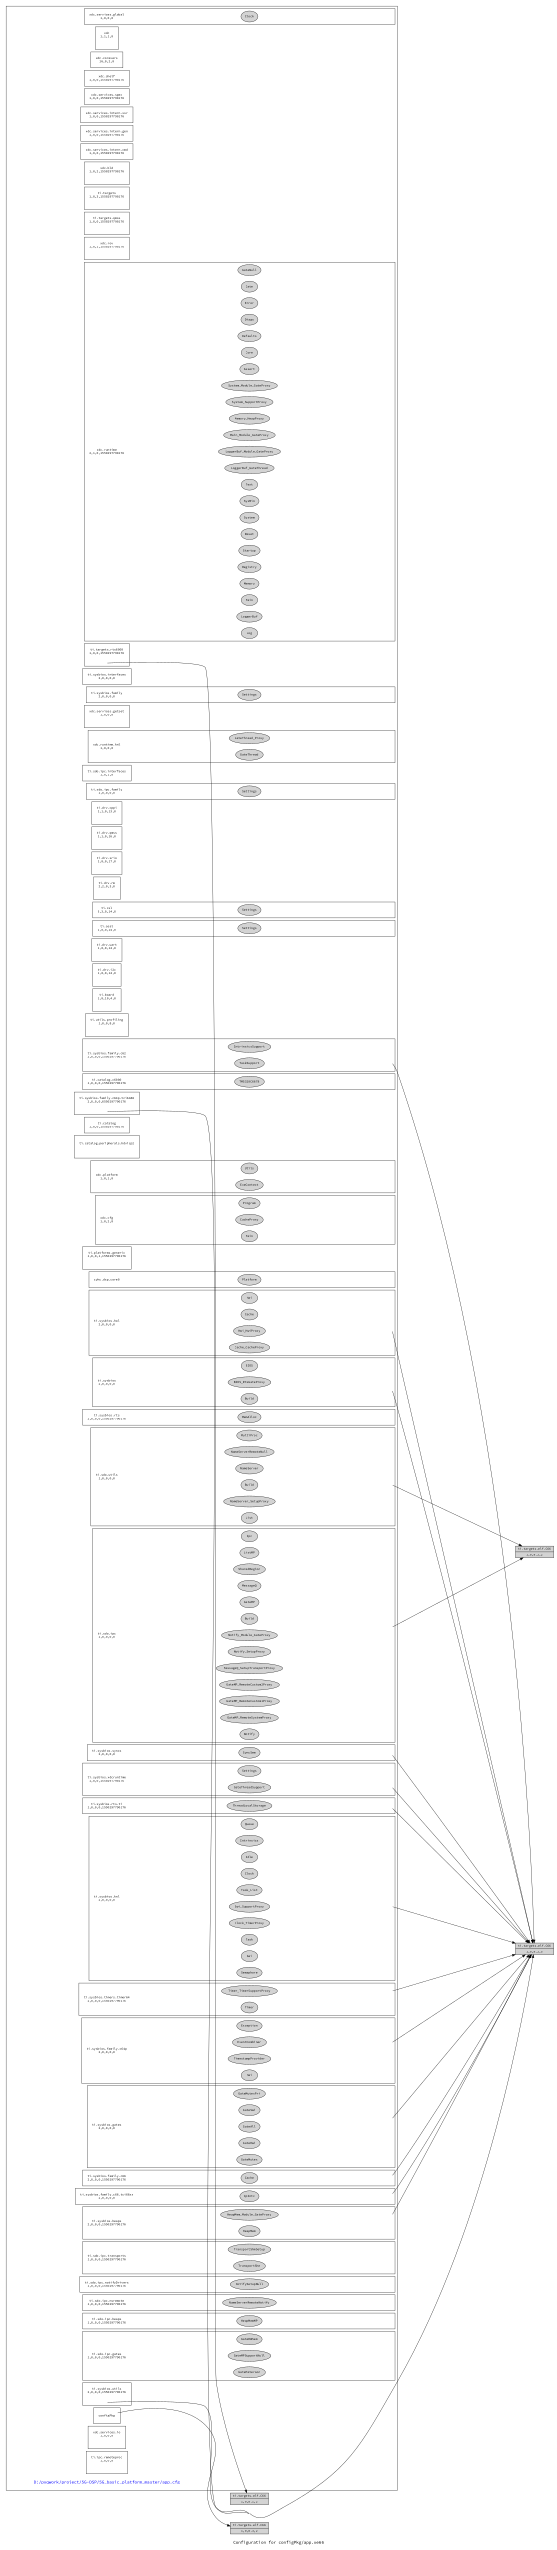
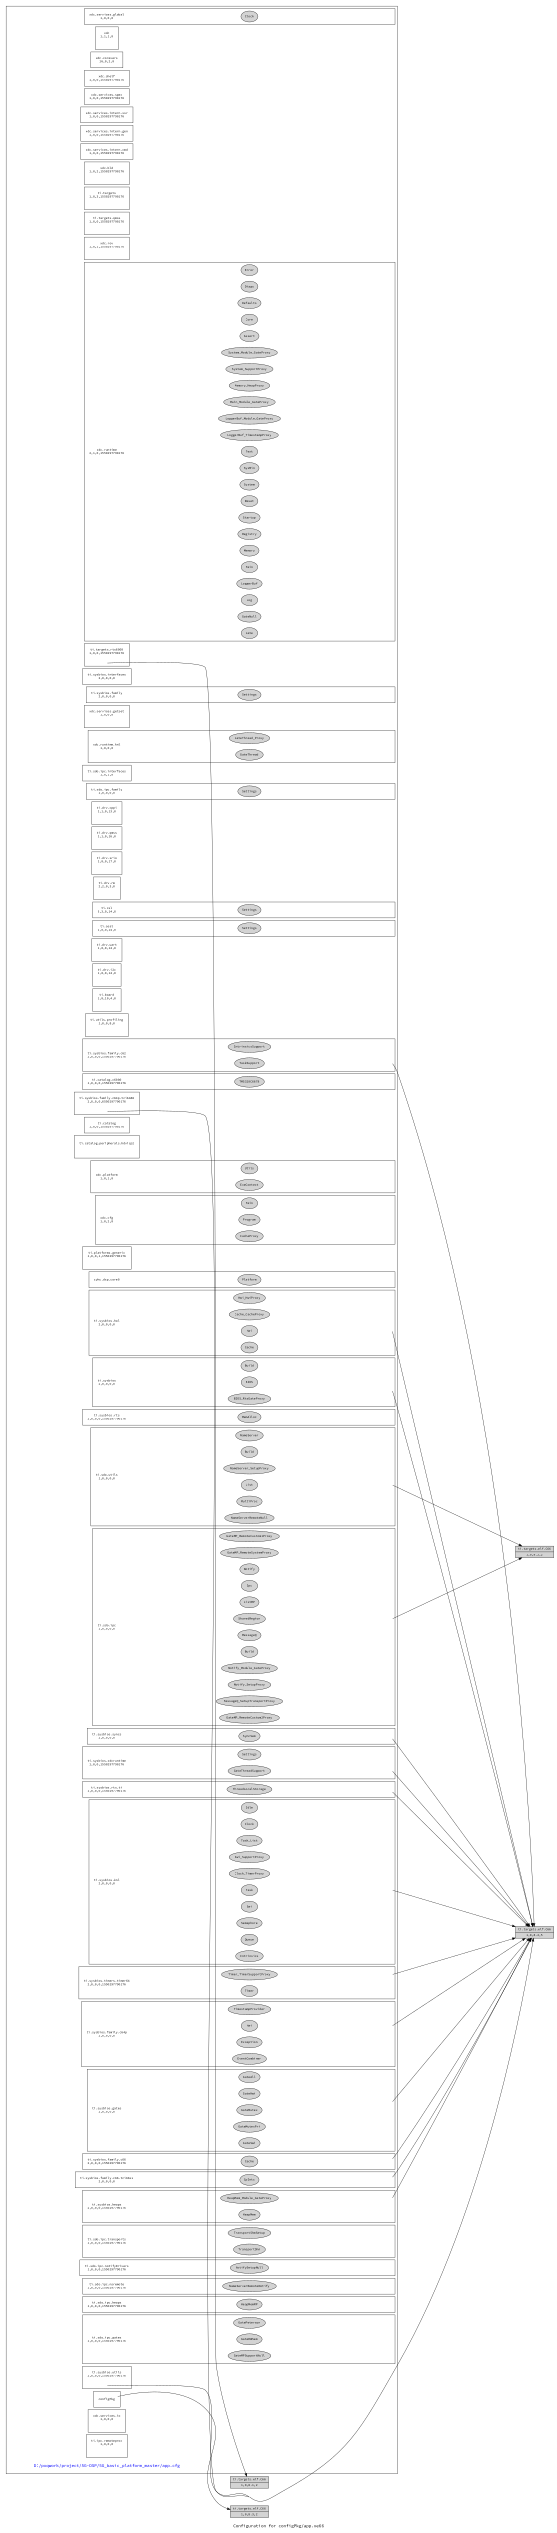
(249, 468) -> (249, 435)
(249, 1602) -> none
